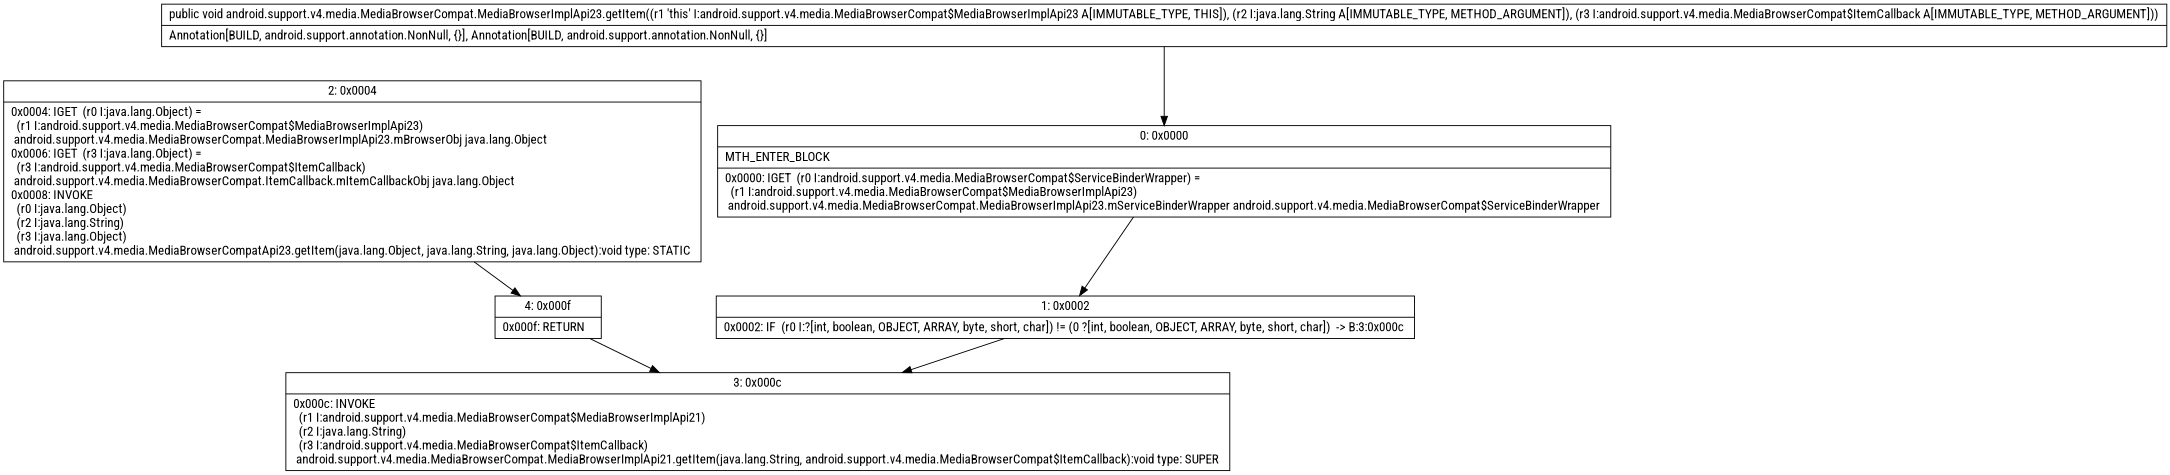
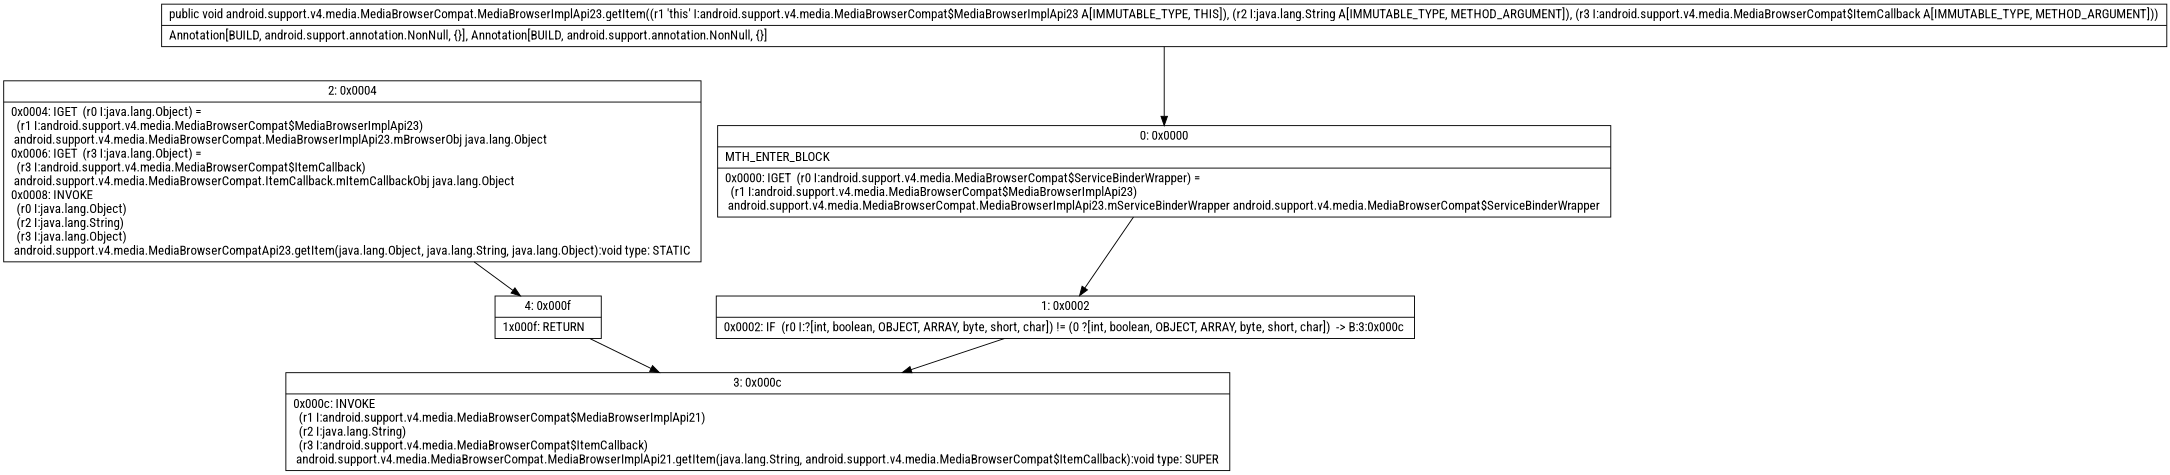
(548, 327) -> (548, 327)
